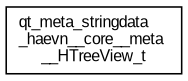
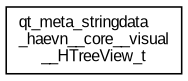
(94, 40) -> (94, 40)
